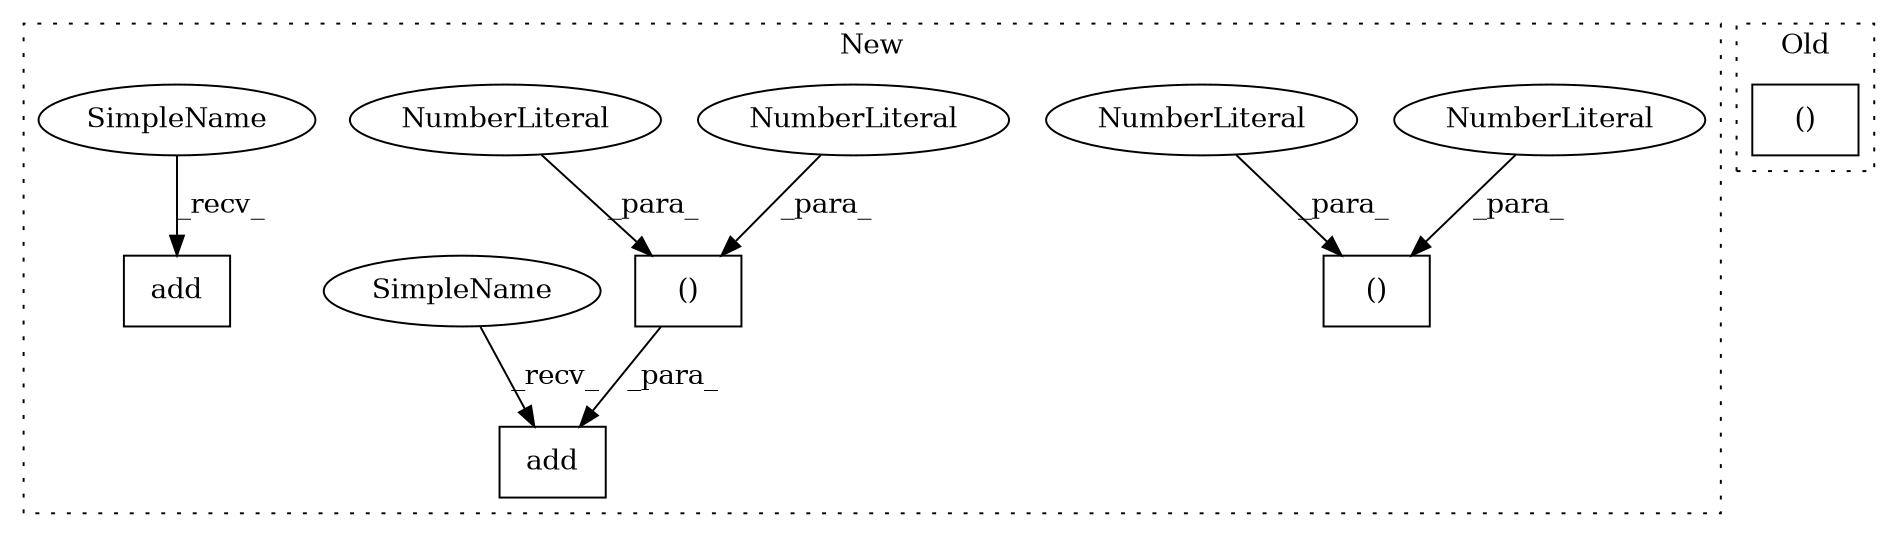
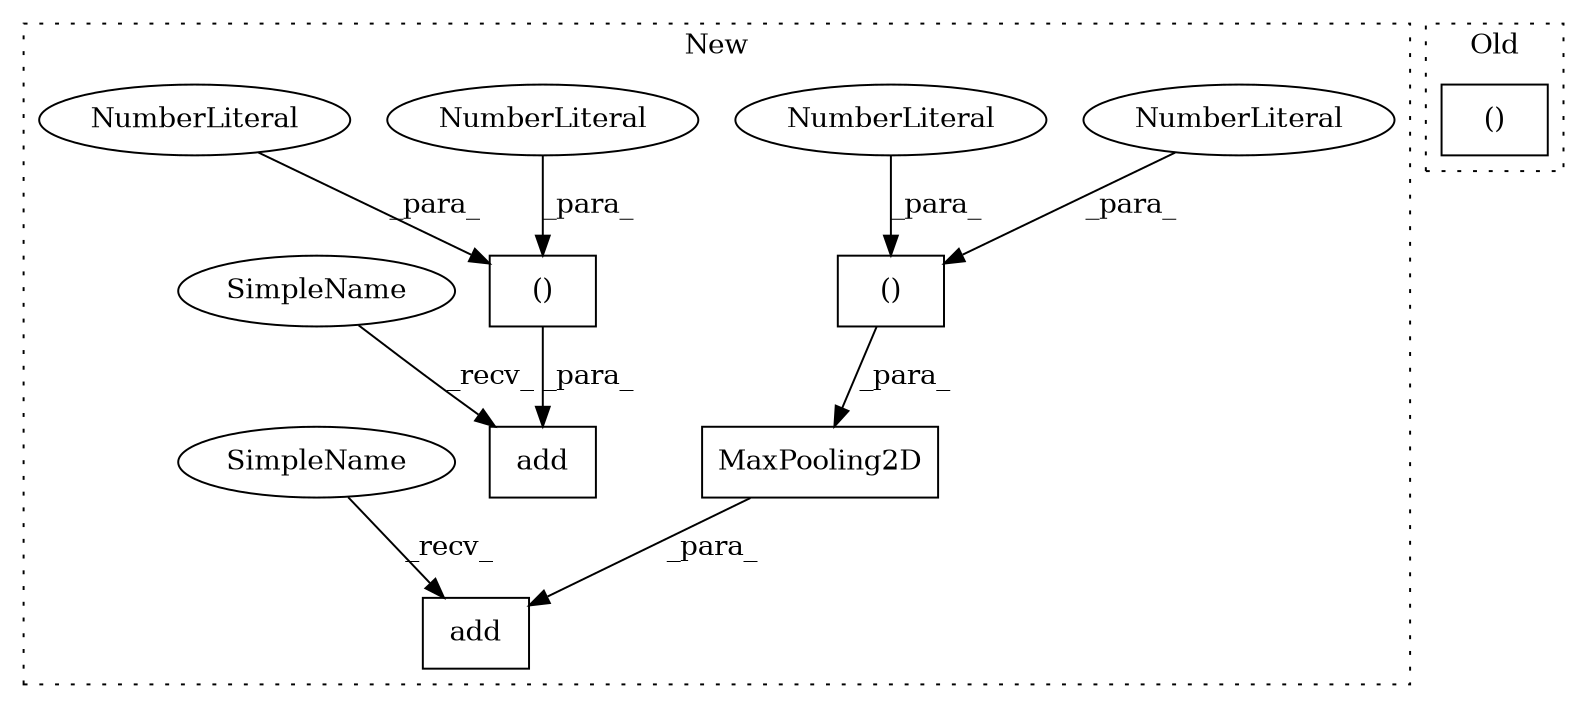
none -> (820, 462)
